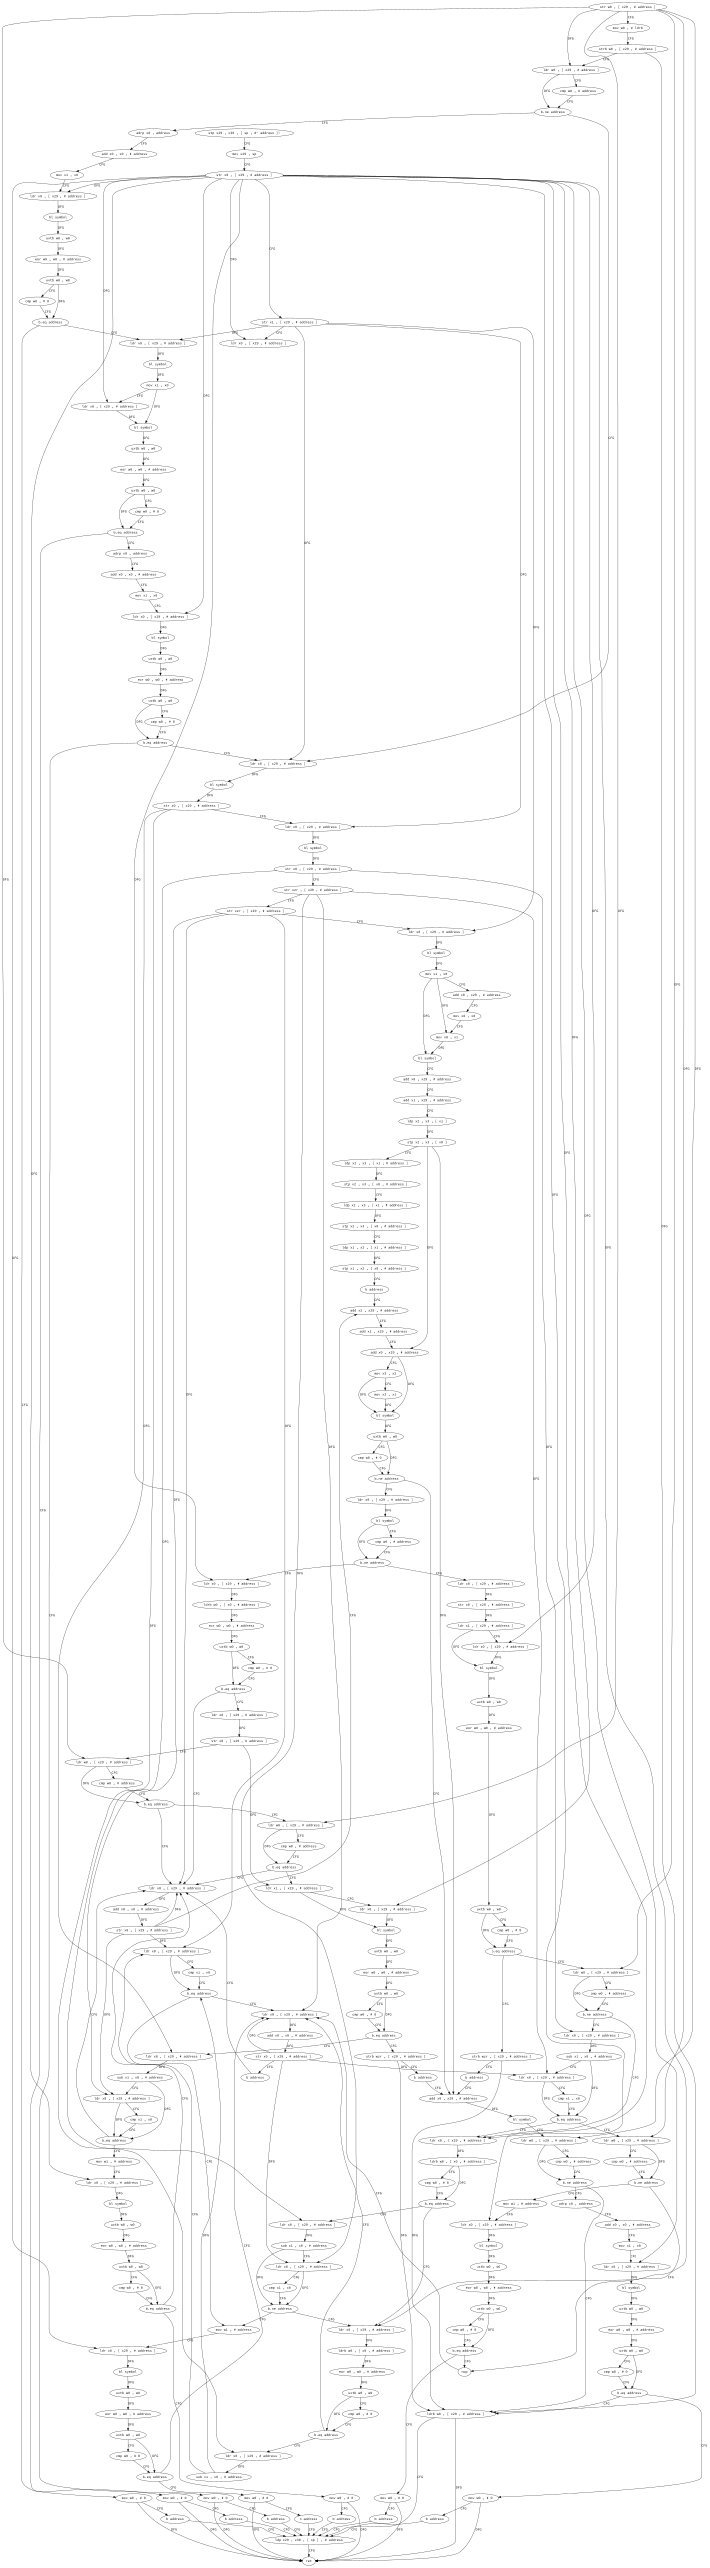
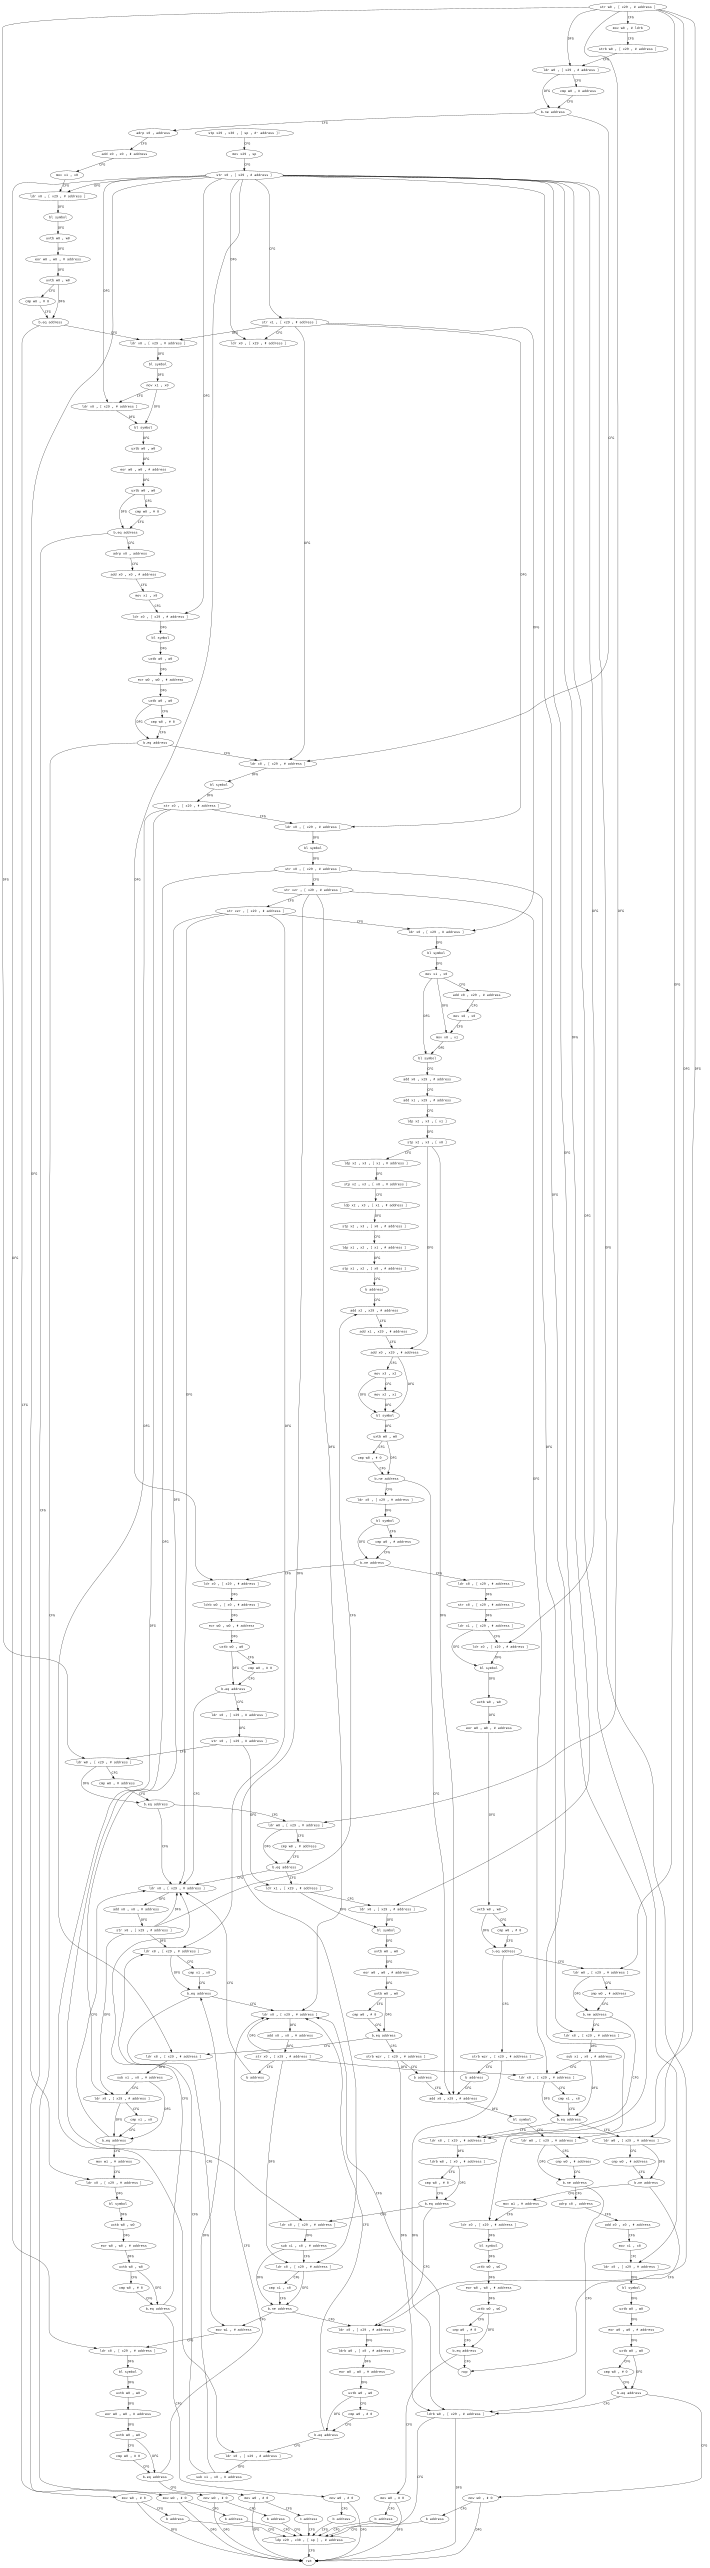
(661, 1322) -> none
